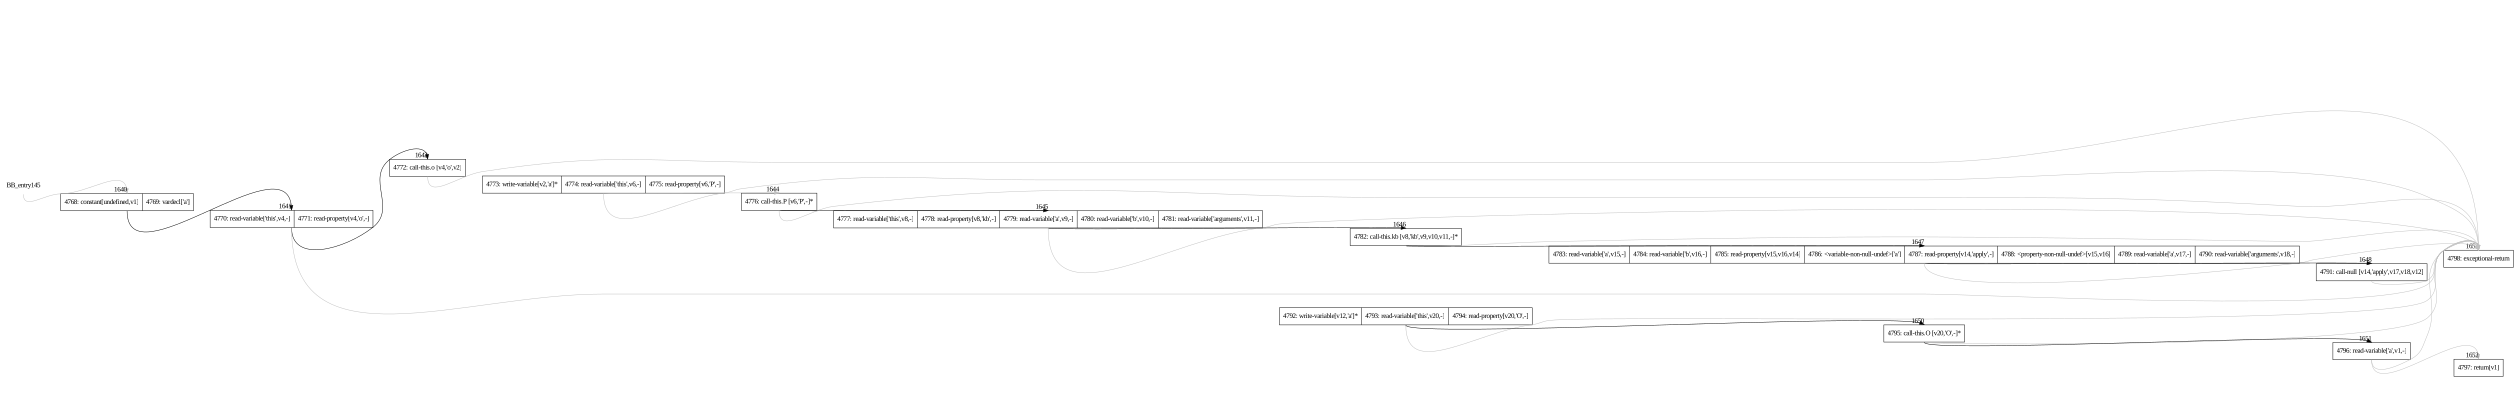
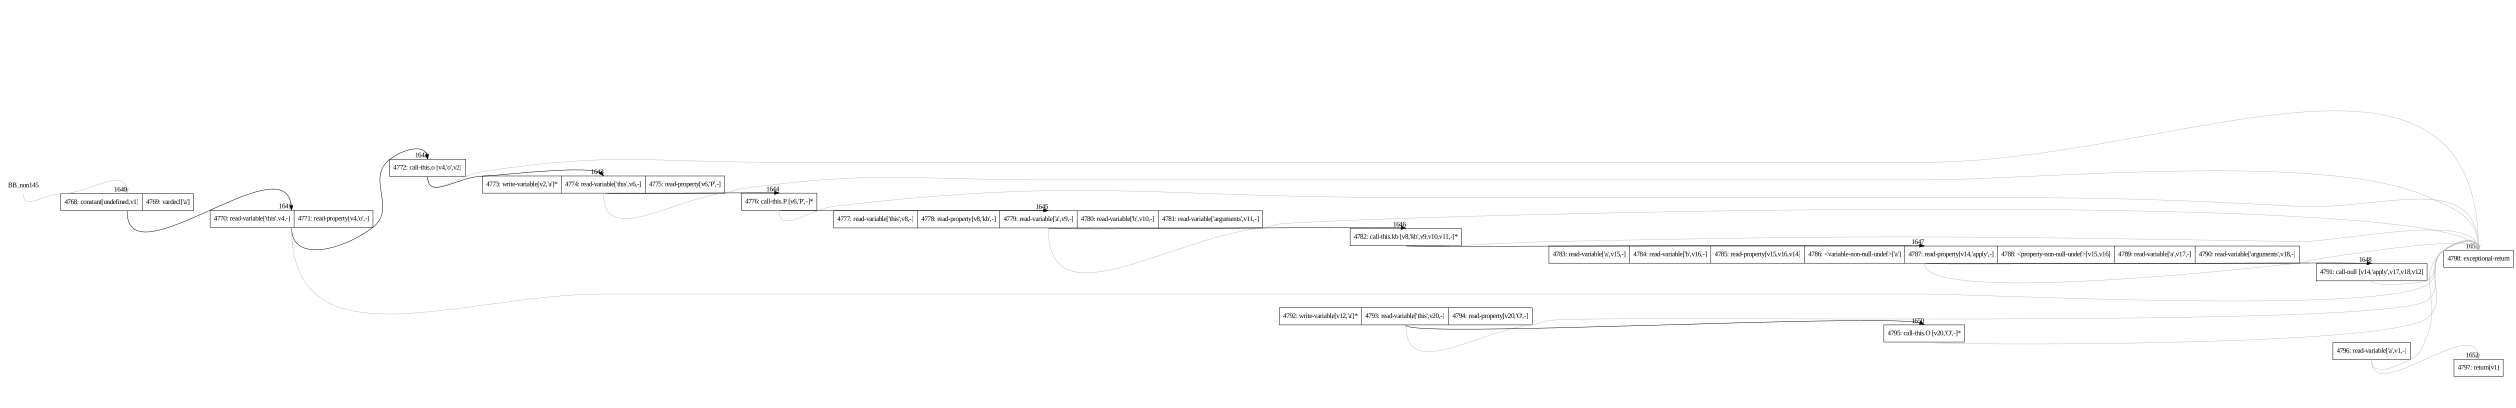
none -> (510, 174)
(23, 185) -> (23, 185)
(689, 193) -> (689, 193)
(2146, 342) -> none
